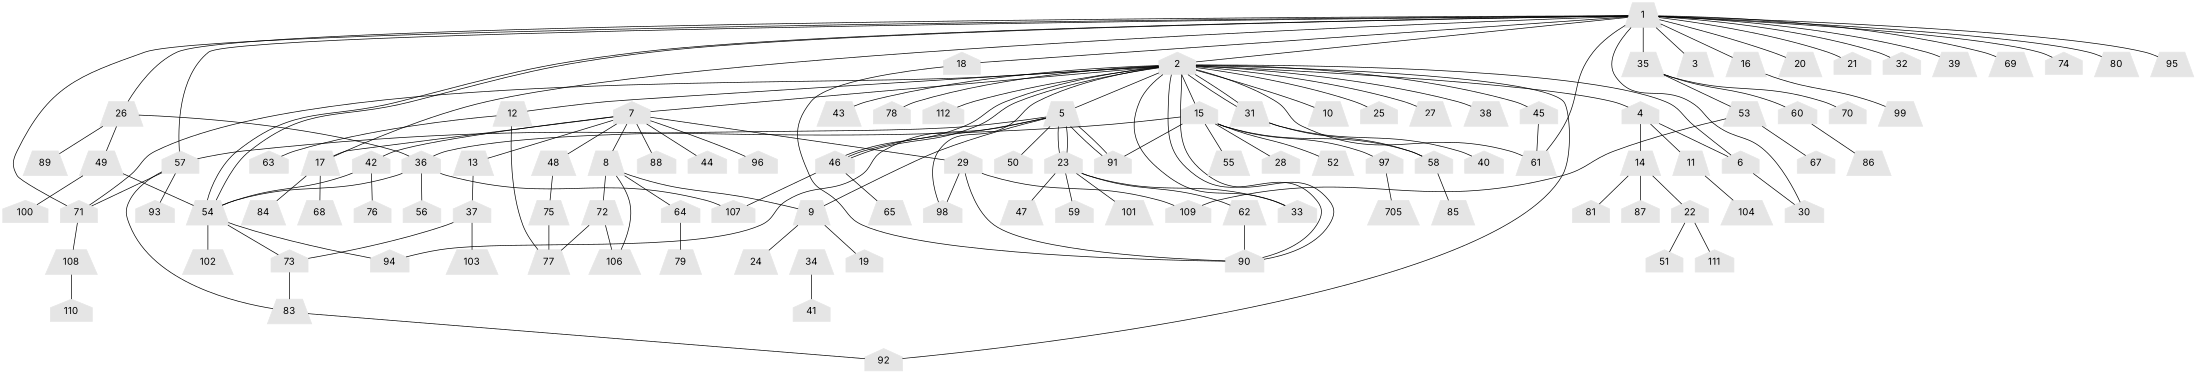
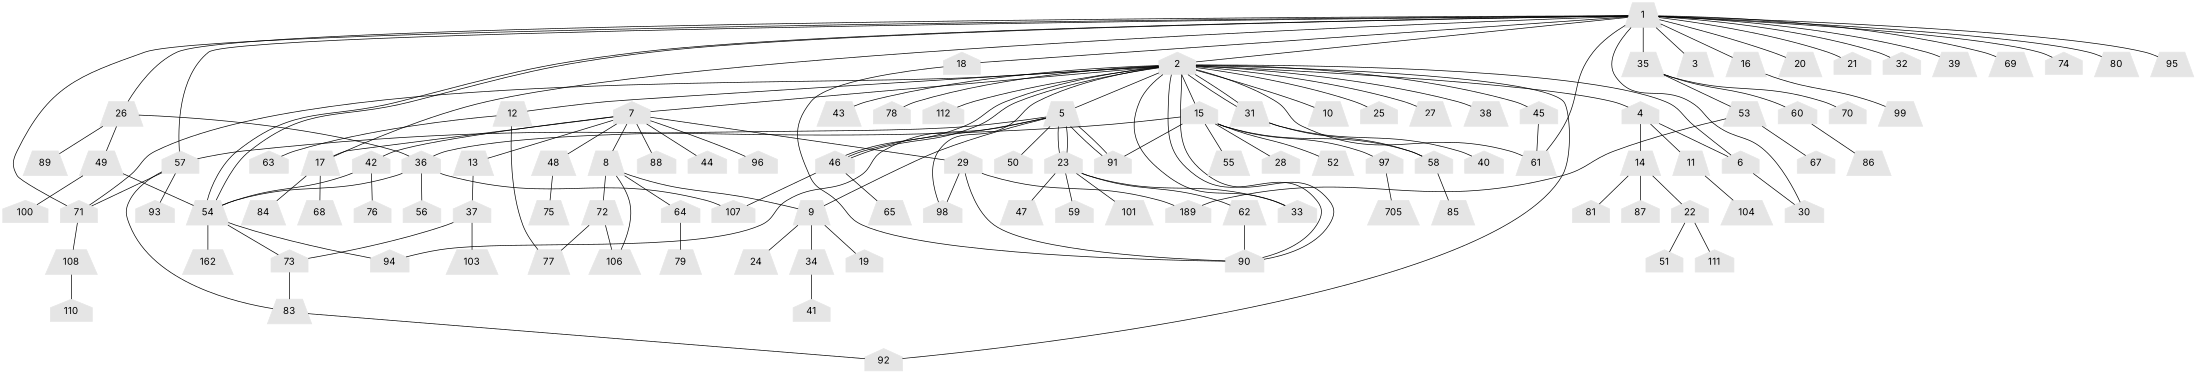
(1188, 213) -> (1188, 213)
(549, 237) -> none
none -> (812, 237)
(208, 262) -> (208, 262)
